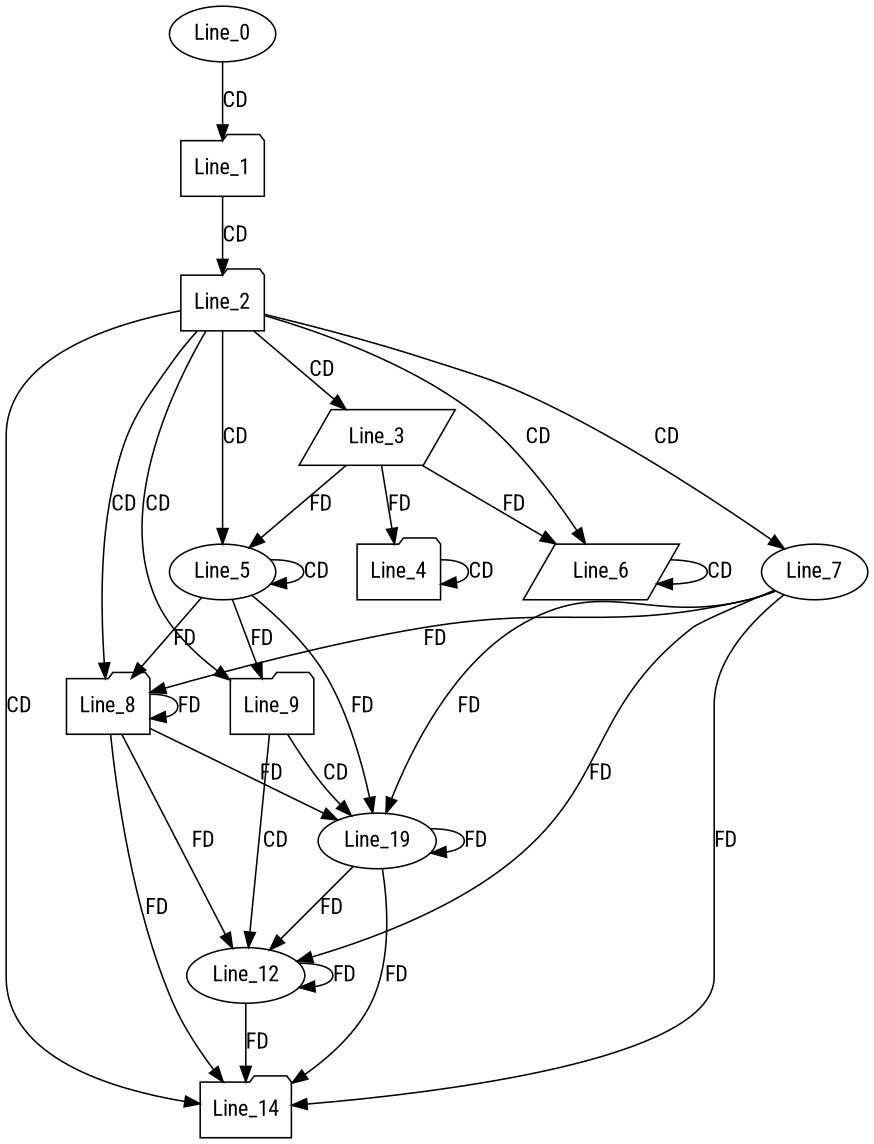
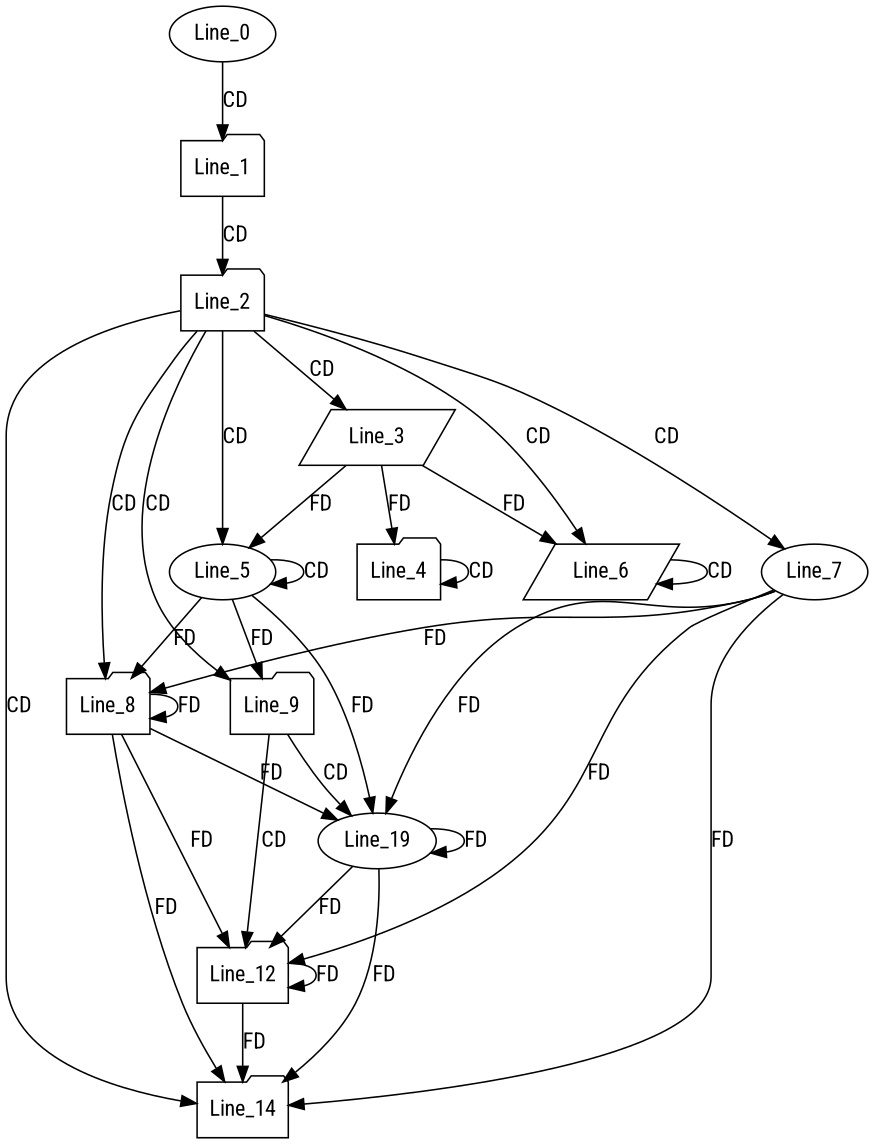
(246, 975) -> (243, 975)
